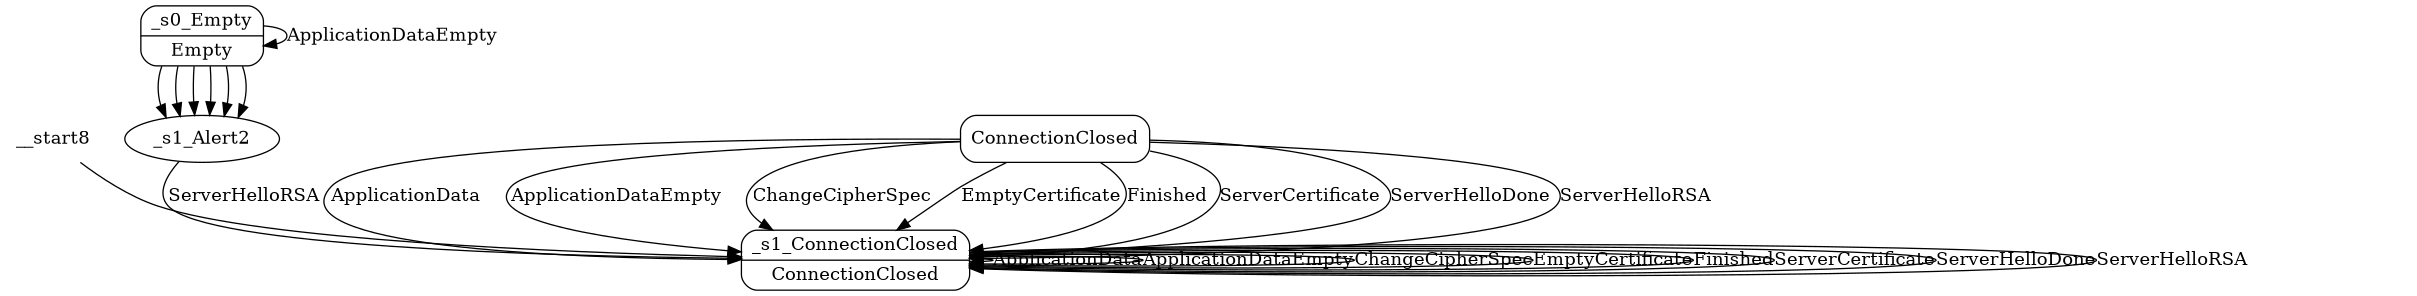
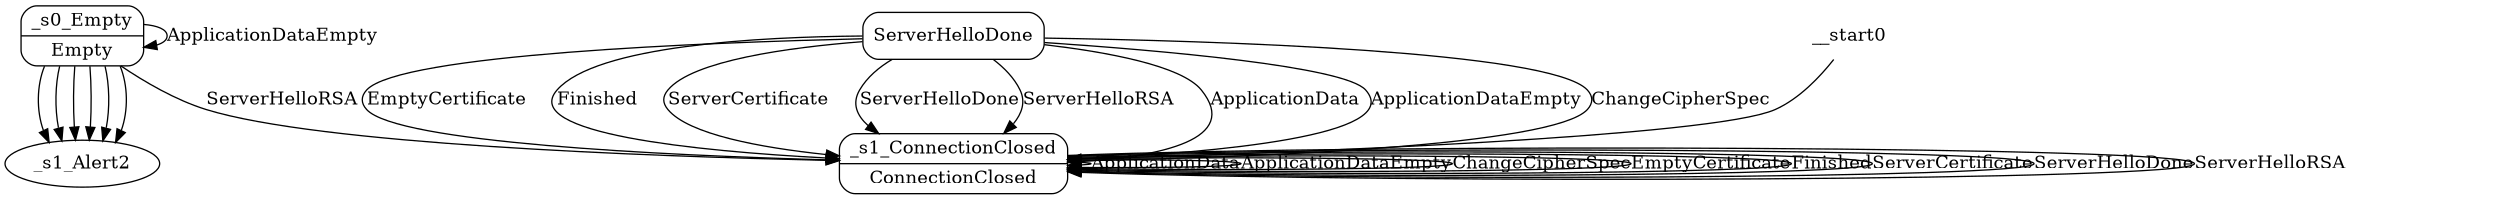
(53, 139) -> (1849, 36)
(1055, 139) -> (954, 36)
(420, 248) -> (467, 145)
